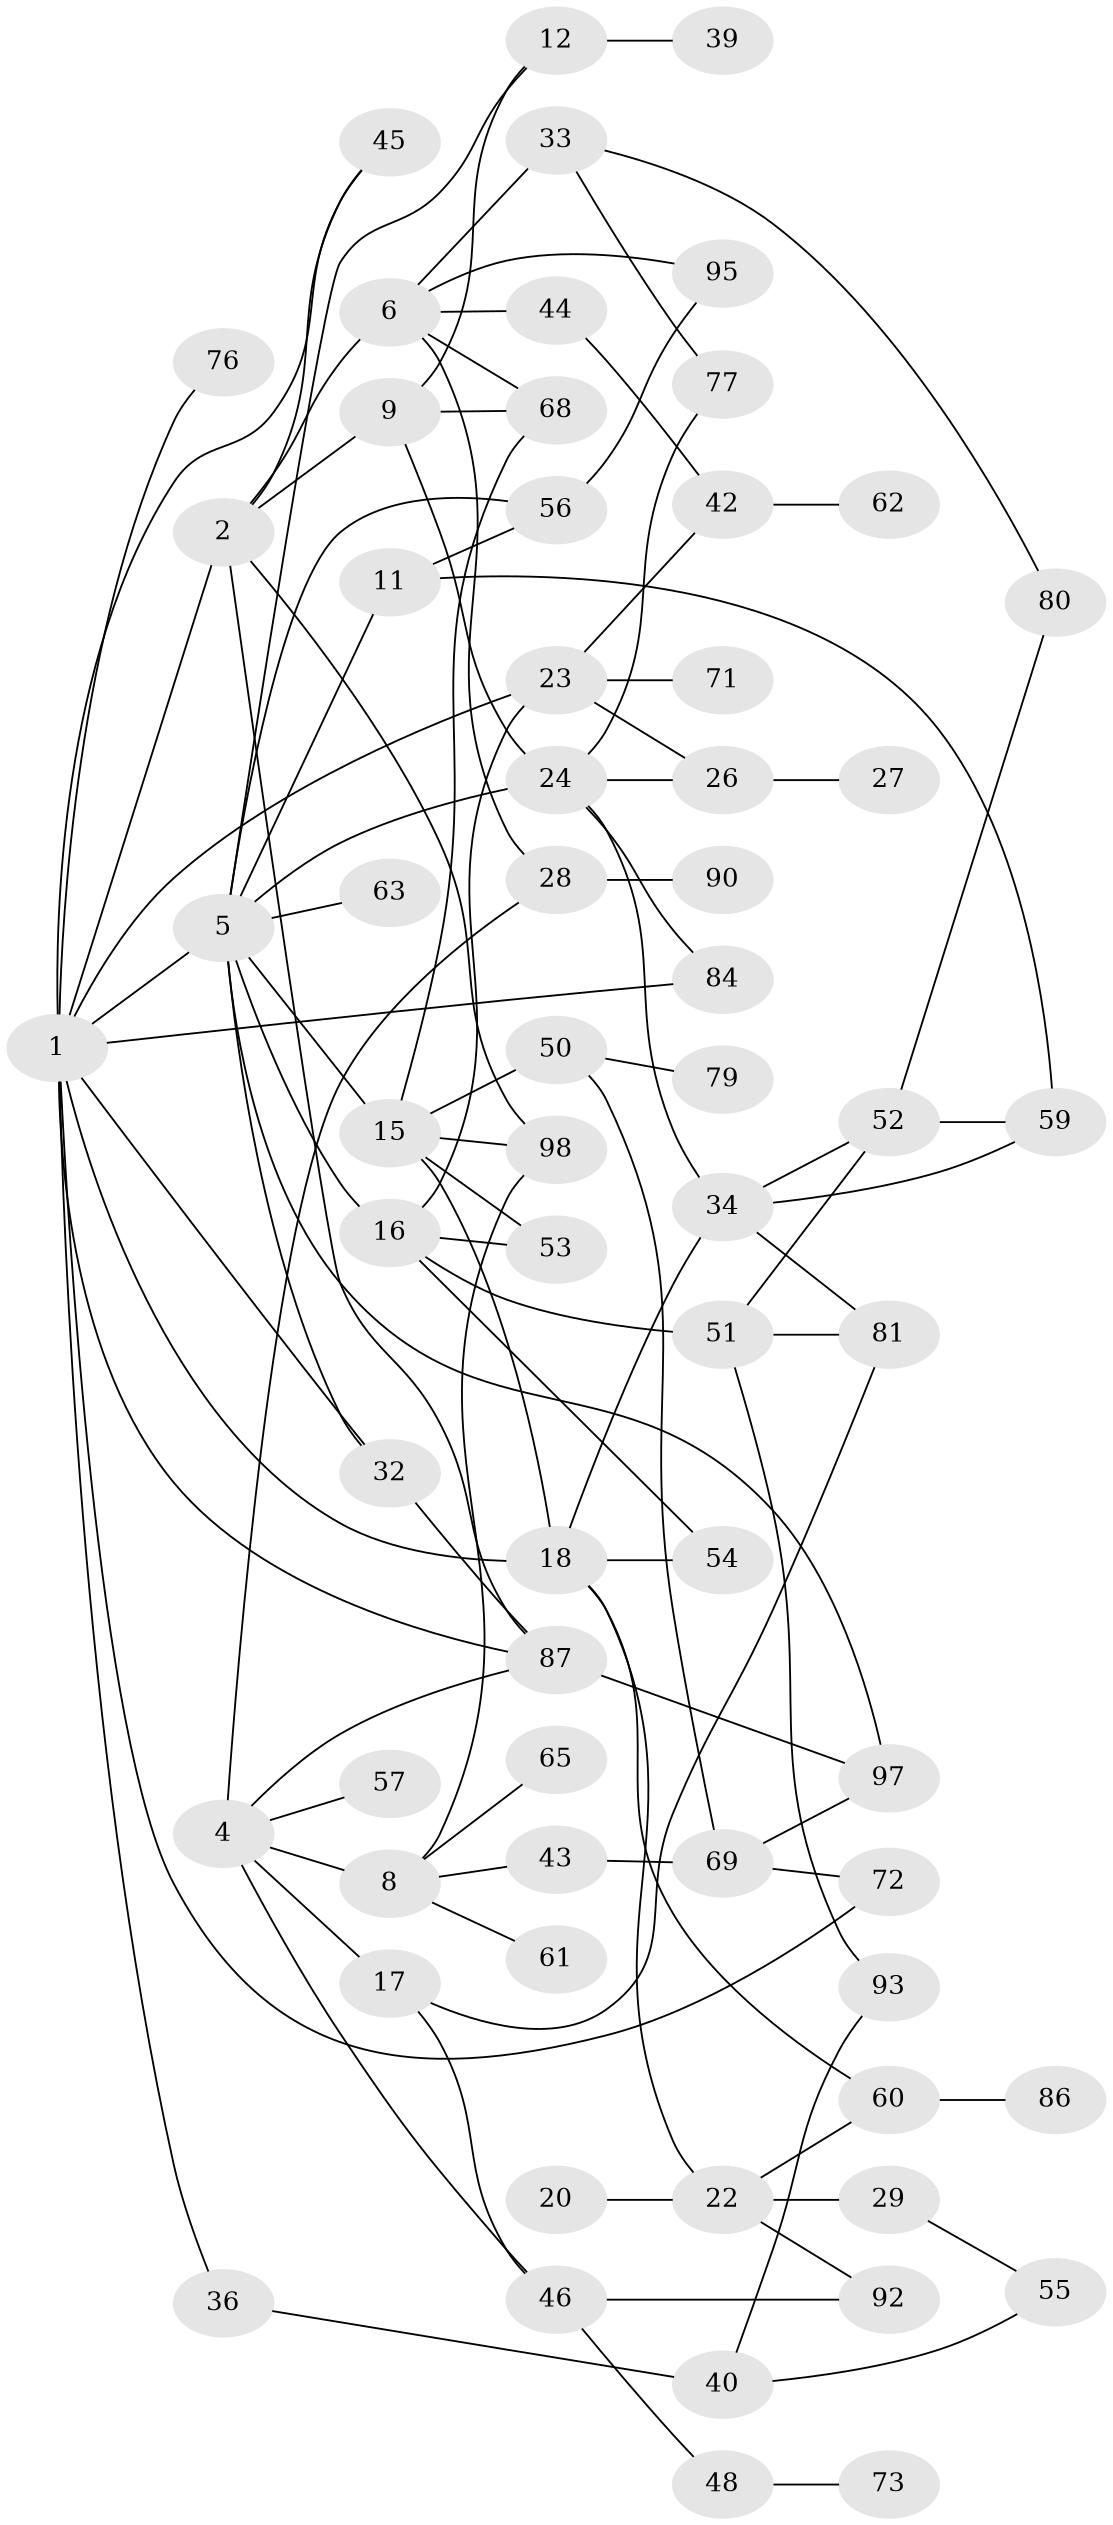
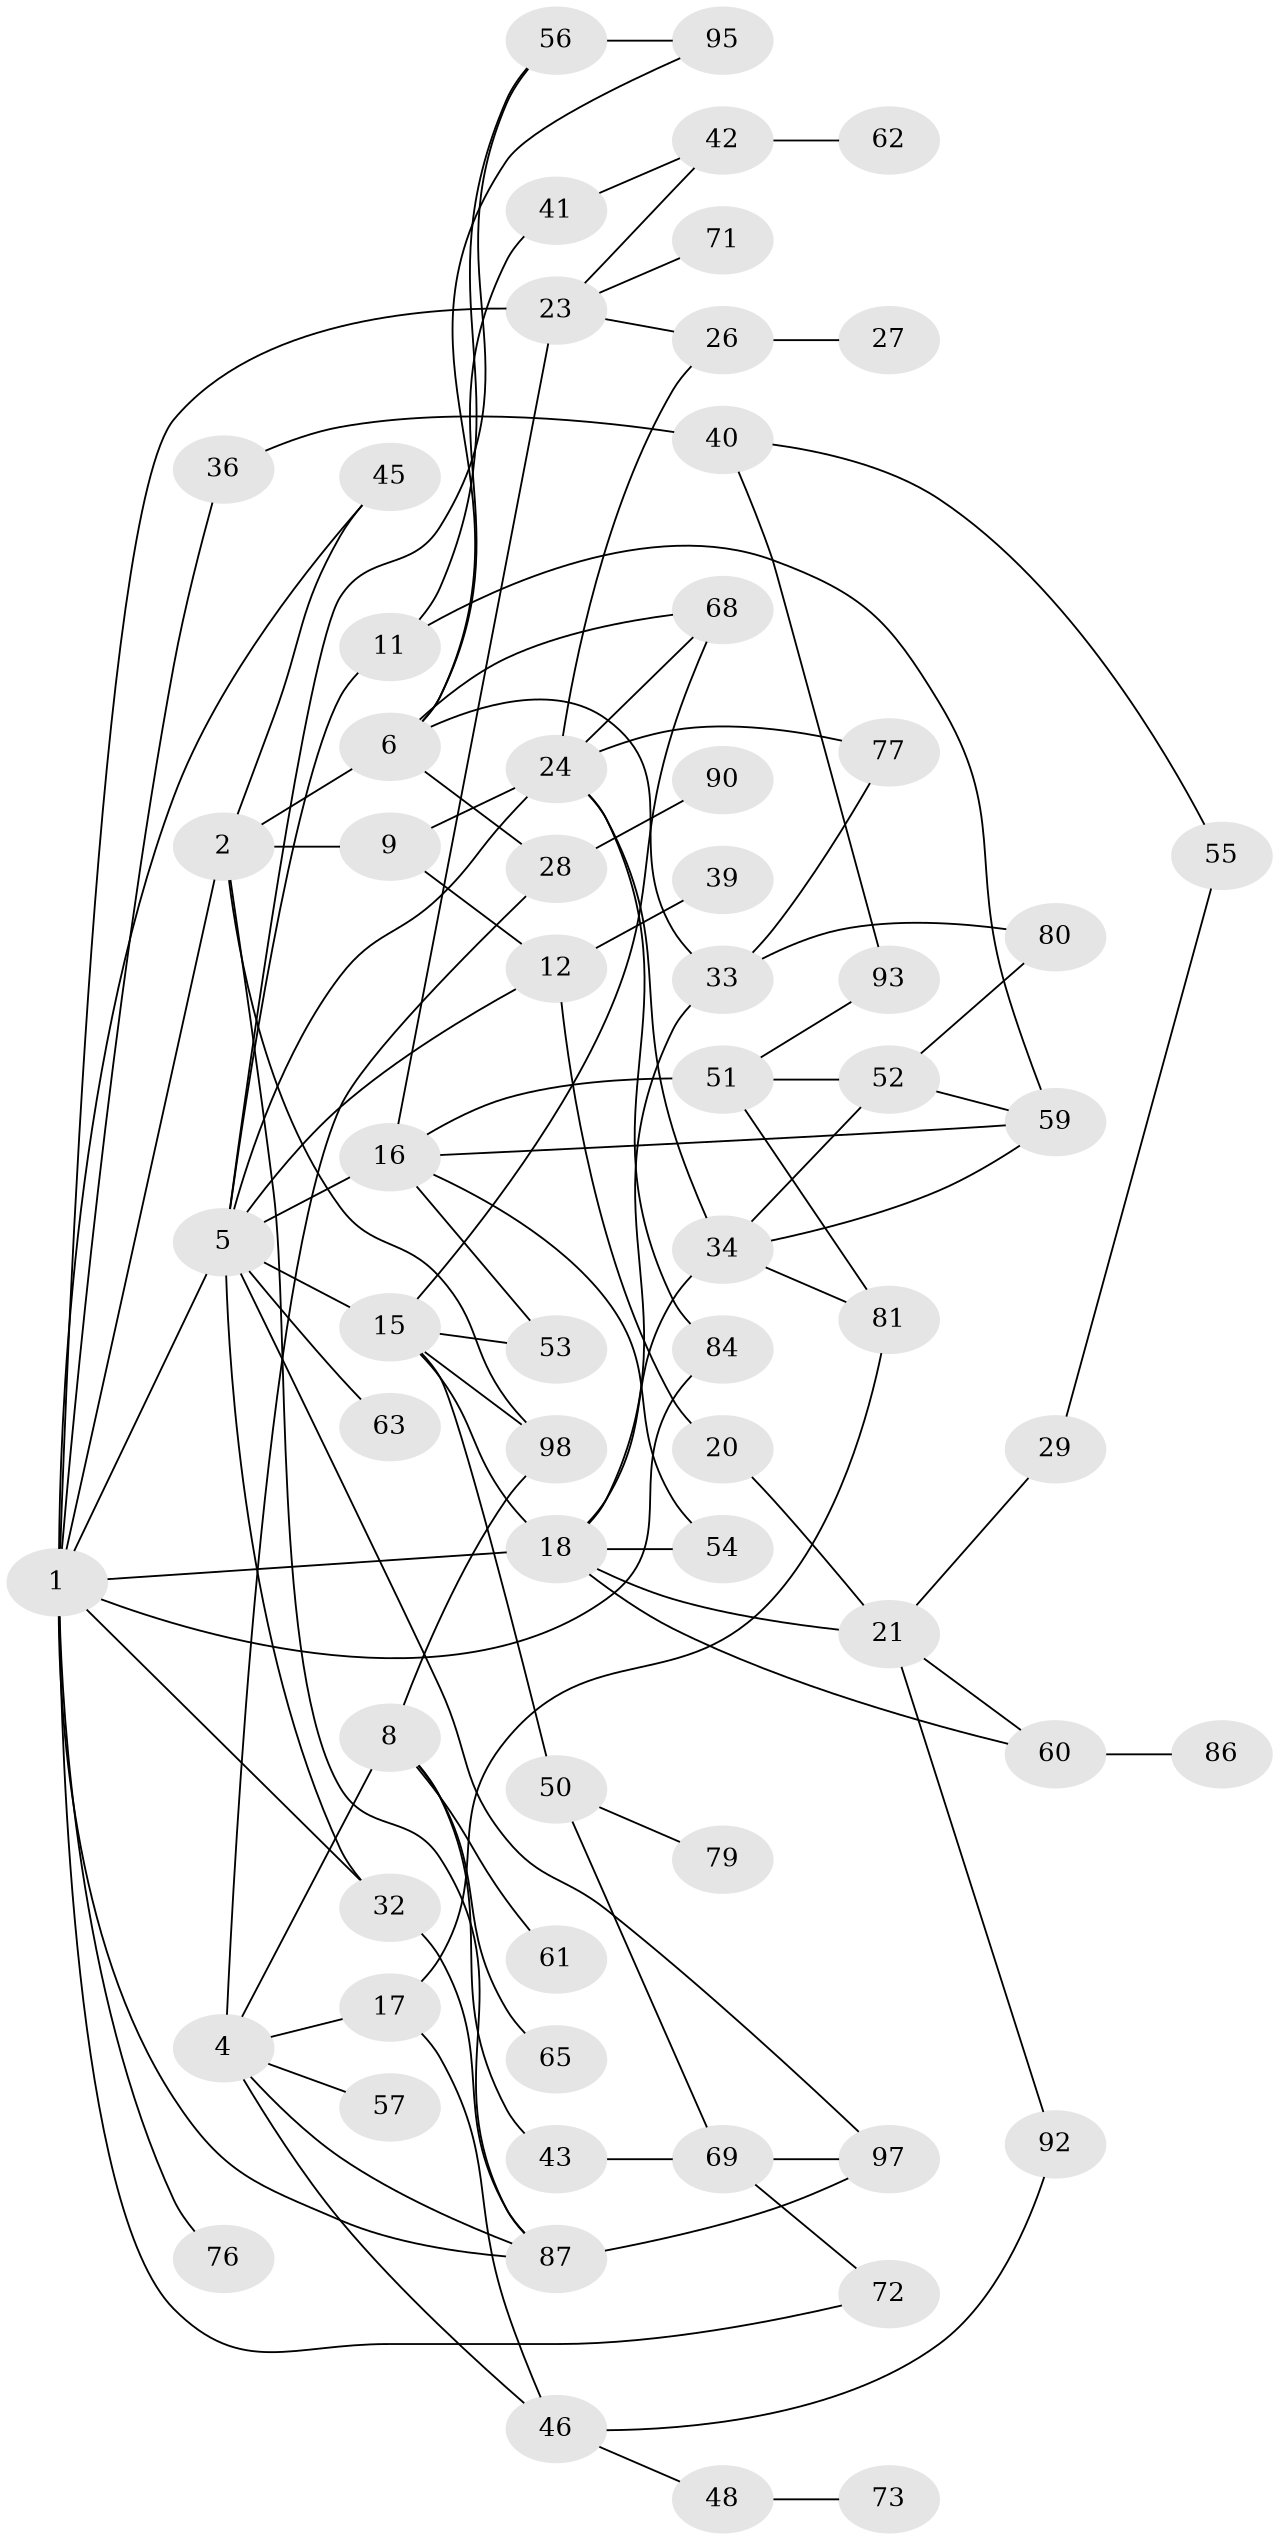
(556, 311) -> (556, 211)
(474, 411) -> (640, 690)
none -> (723, 1141)
none -> (603, 1221)
none -> (640, 1264)
(723, 2200) -> (889, 1634)
